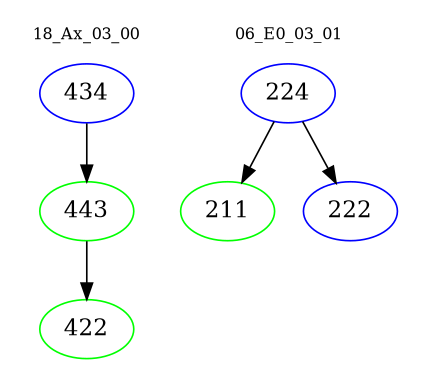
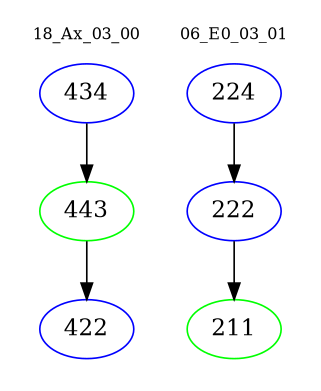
(262, 145) -> (234, 262)
(87, 329) -> (87, 329)
